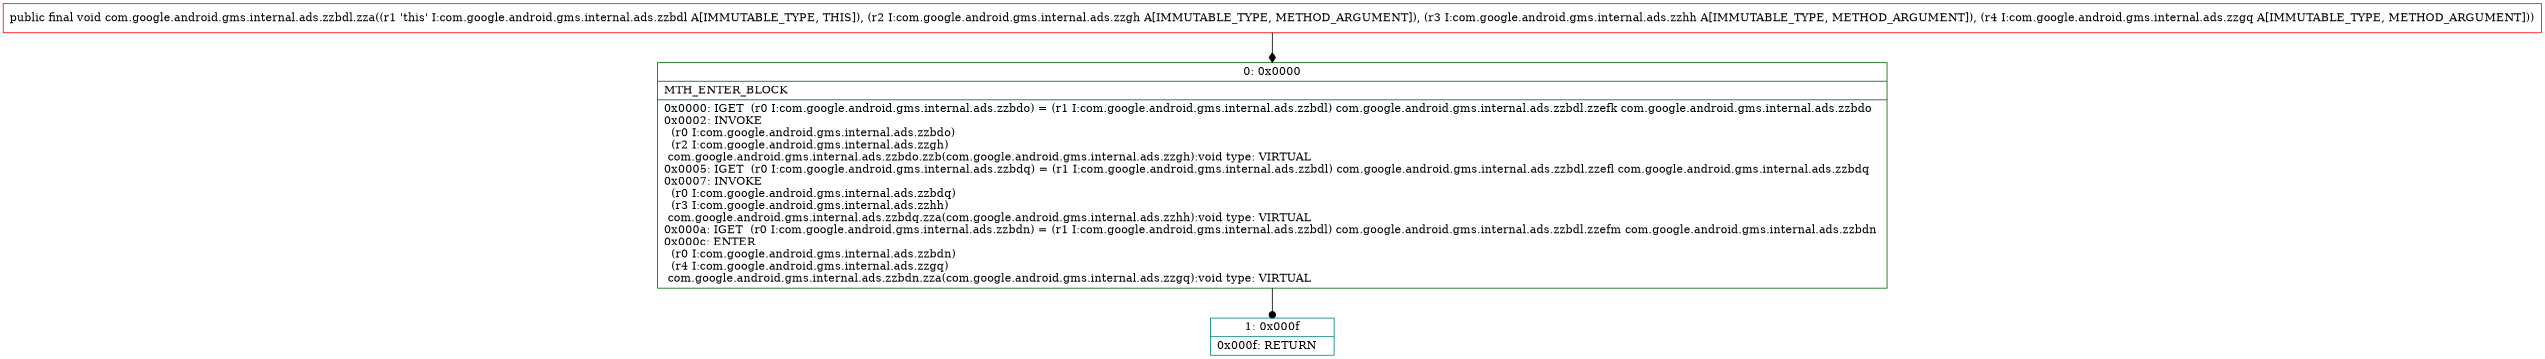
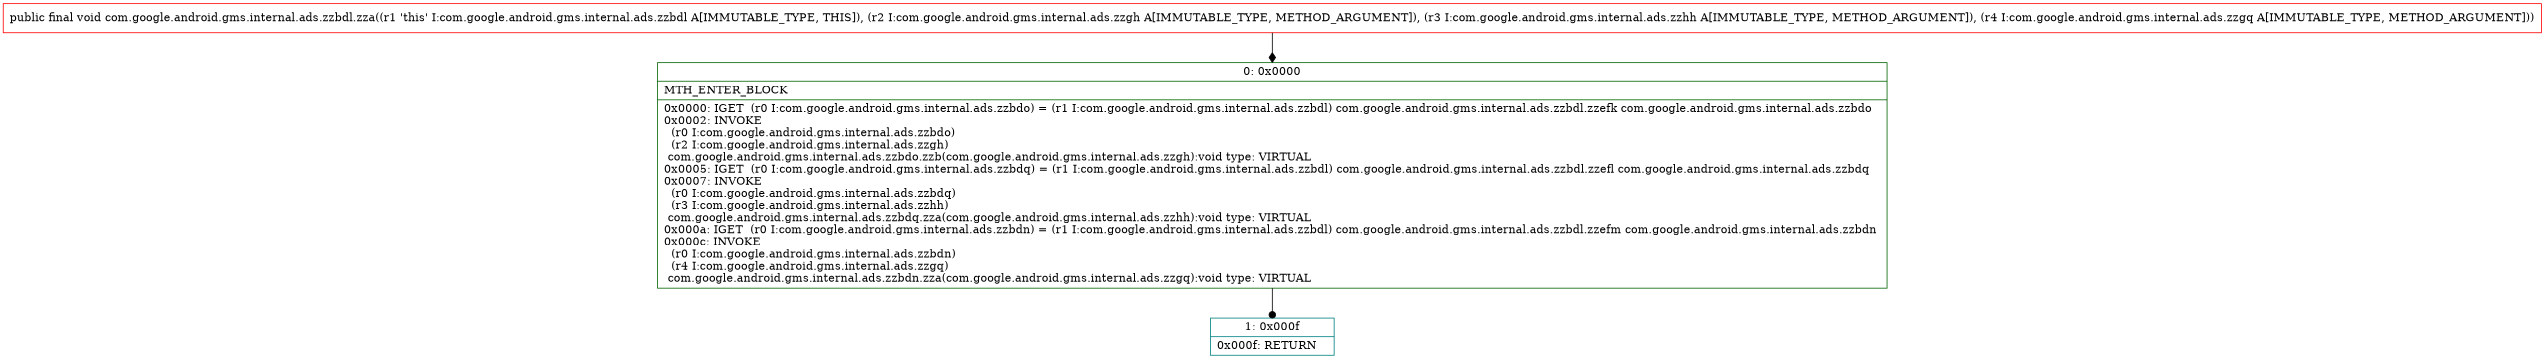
(714, 242) -> (717, 242)
